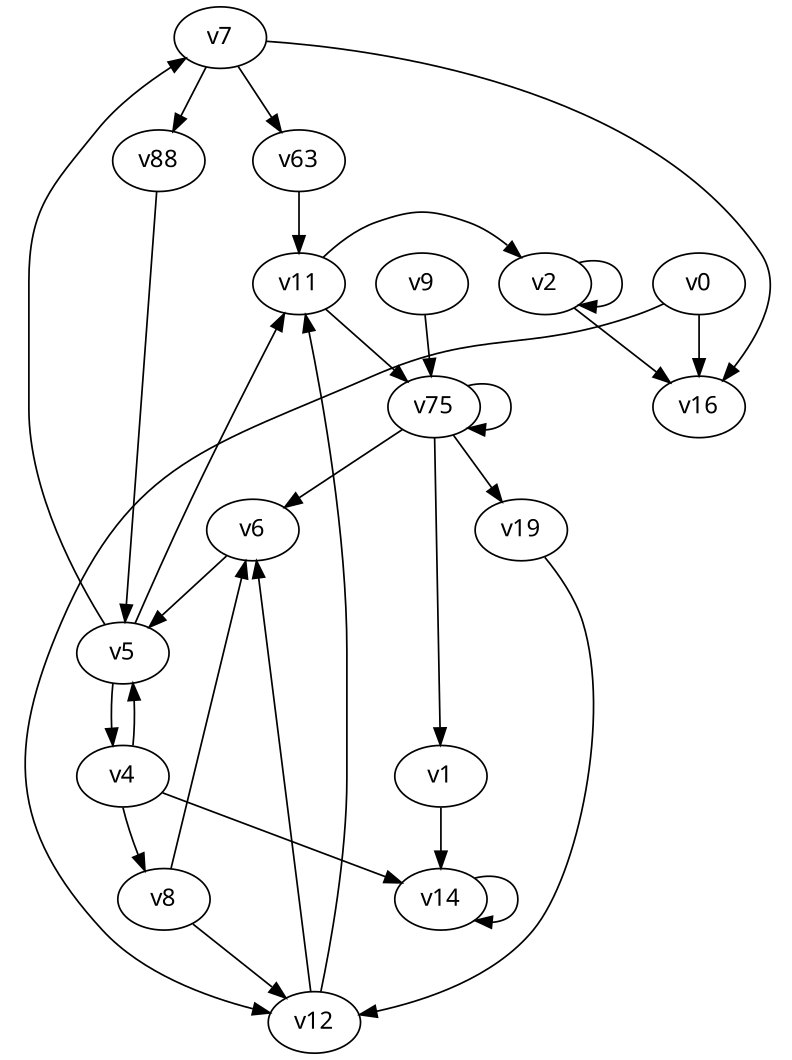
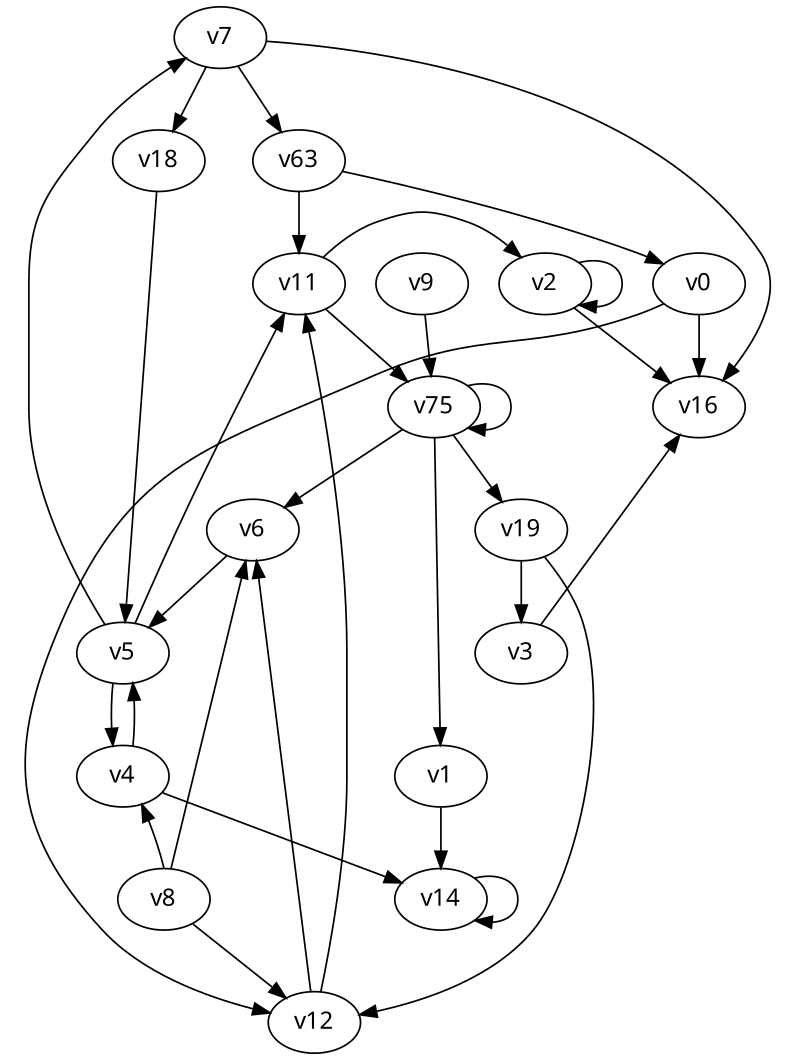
(159, 161) -> (159, 161)
none -> (496, 209)
none -> (521, 653)
(130, 831) -> (157, 844)
